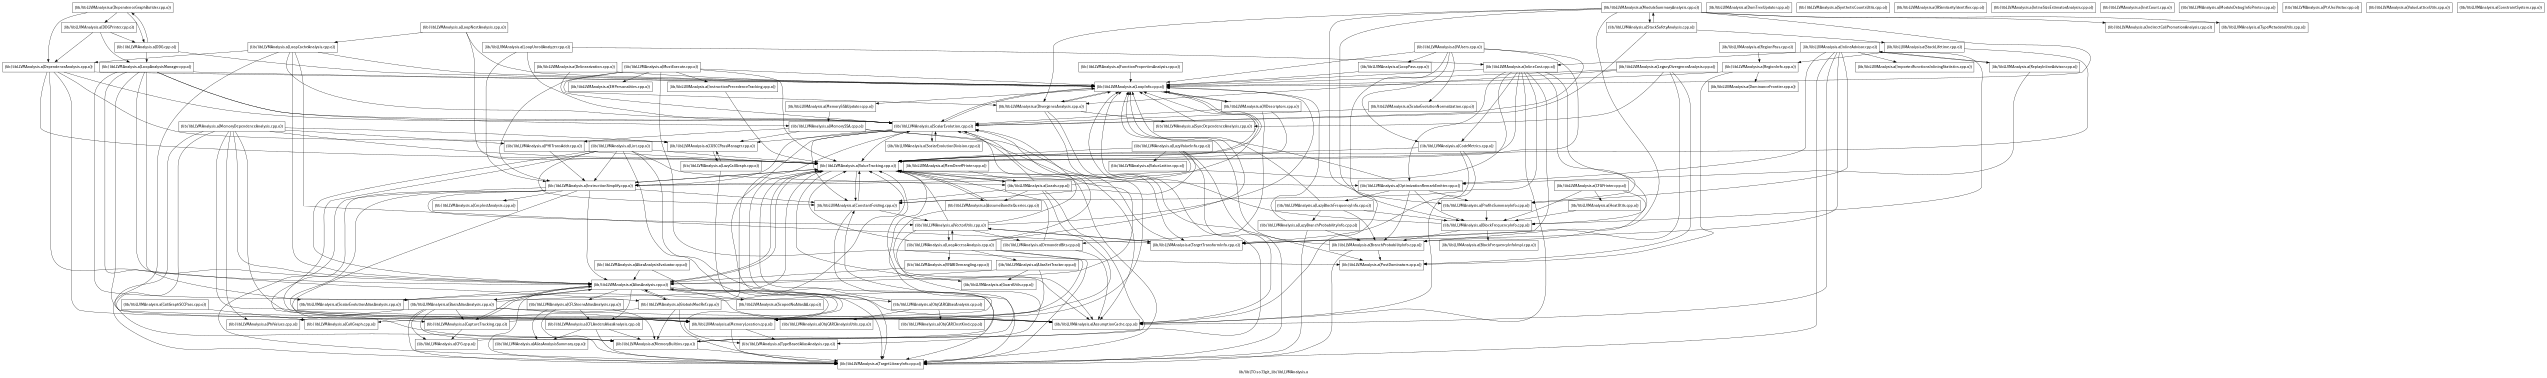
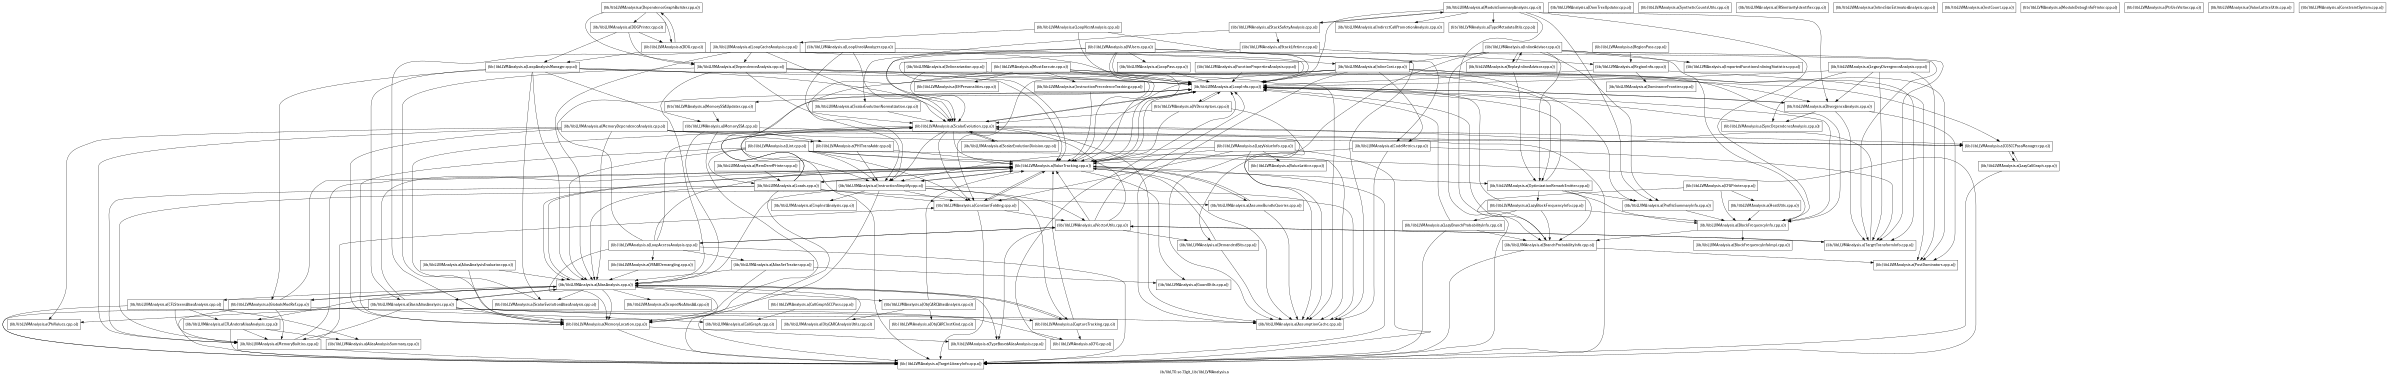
(542, 155) -> none
none -> (641, 196)
